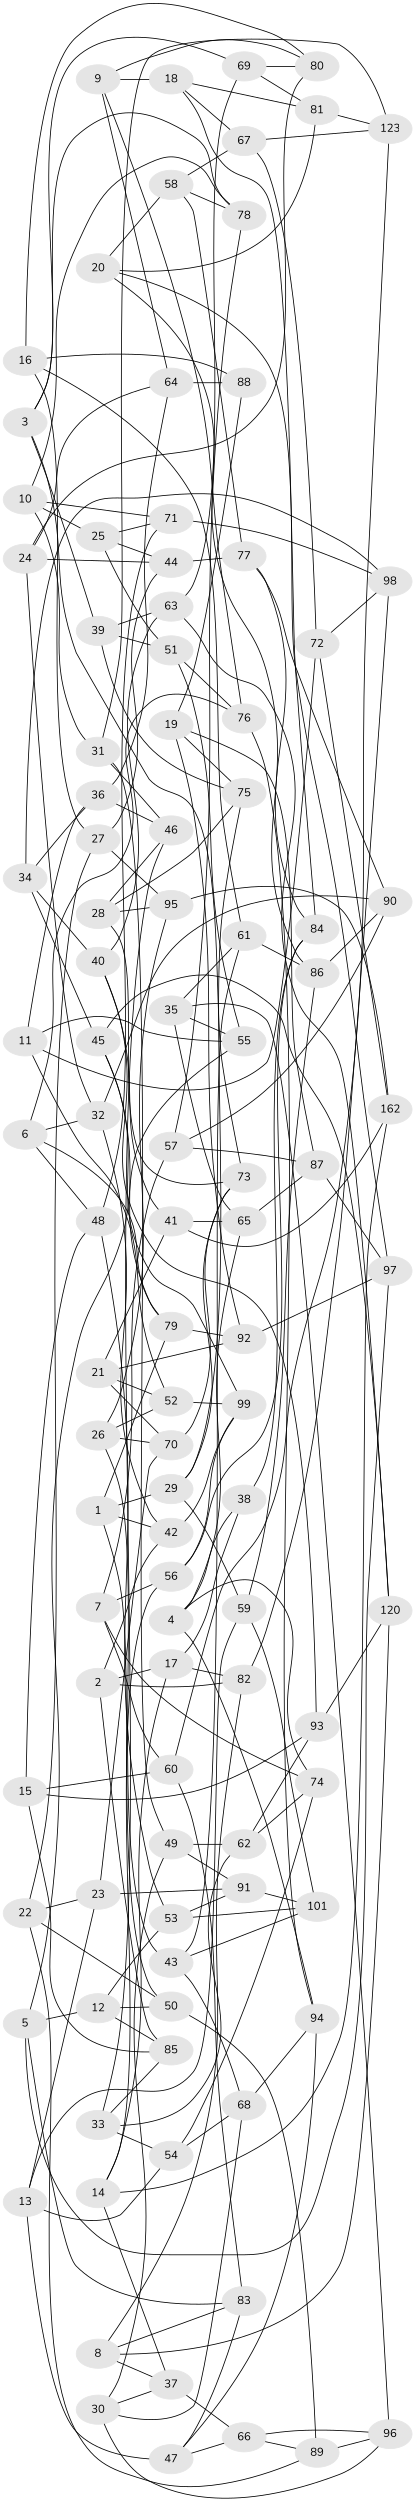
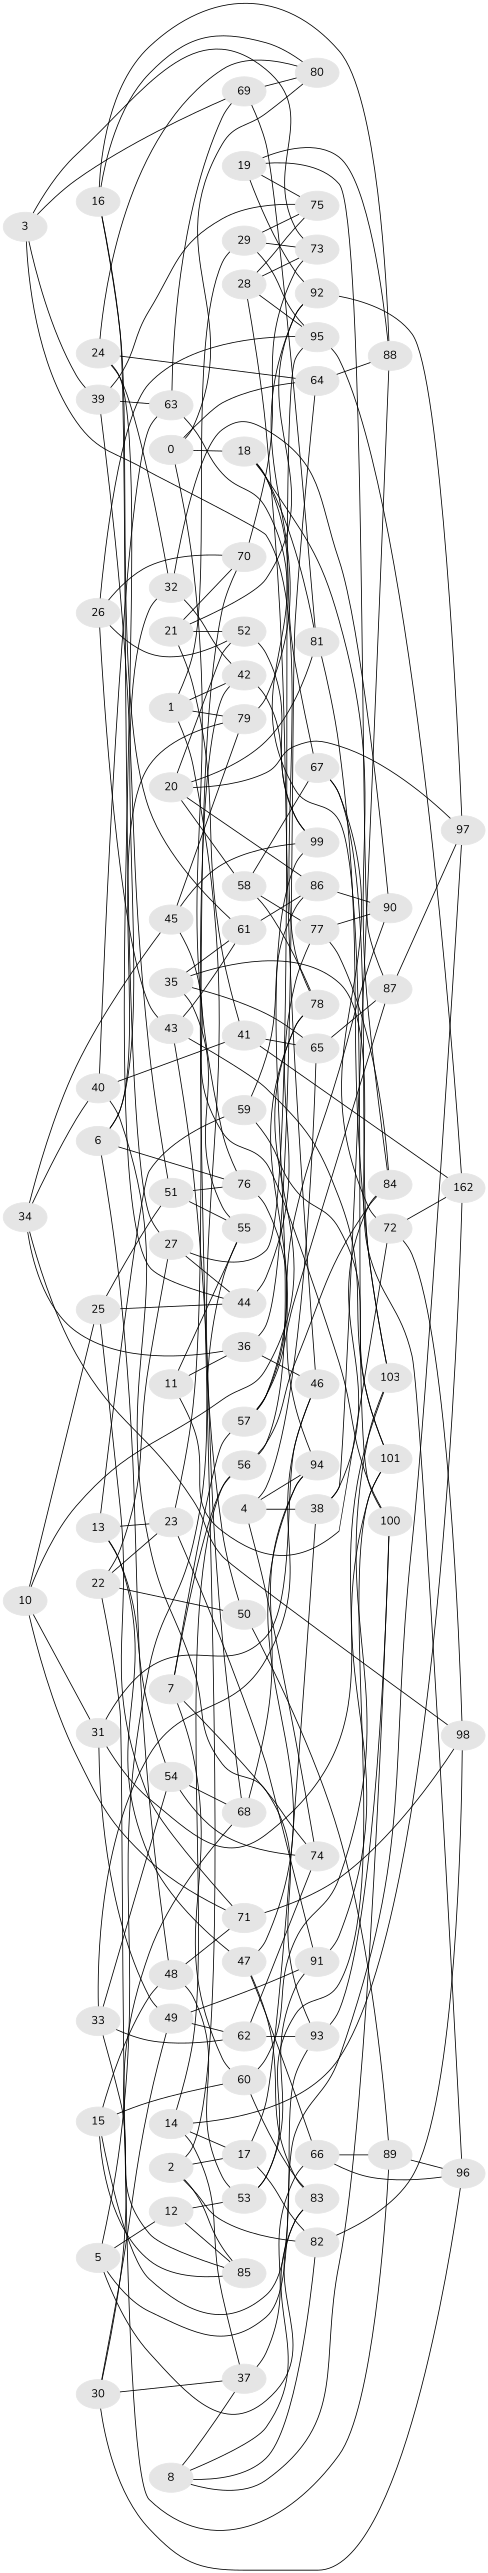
(98, 79) -> (171, 450)
(390, 129) -> (390, 1378)
none -> (370, 823)
(103, 1172) -> (196, 723)
(225, 1568) -> (278, 283)
(390, 1611) -> (390, 1521)
(135, 2007) -> none
